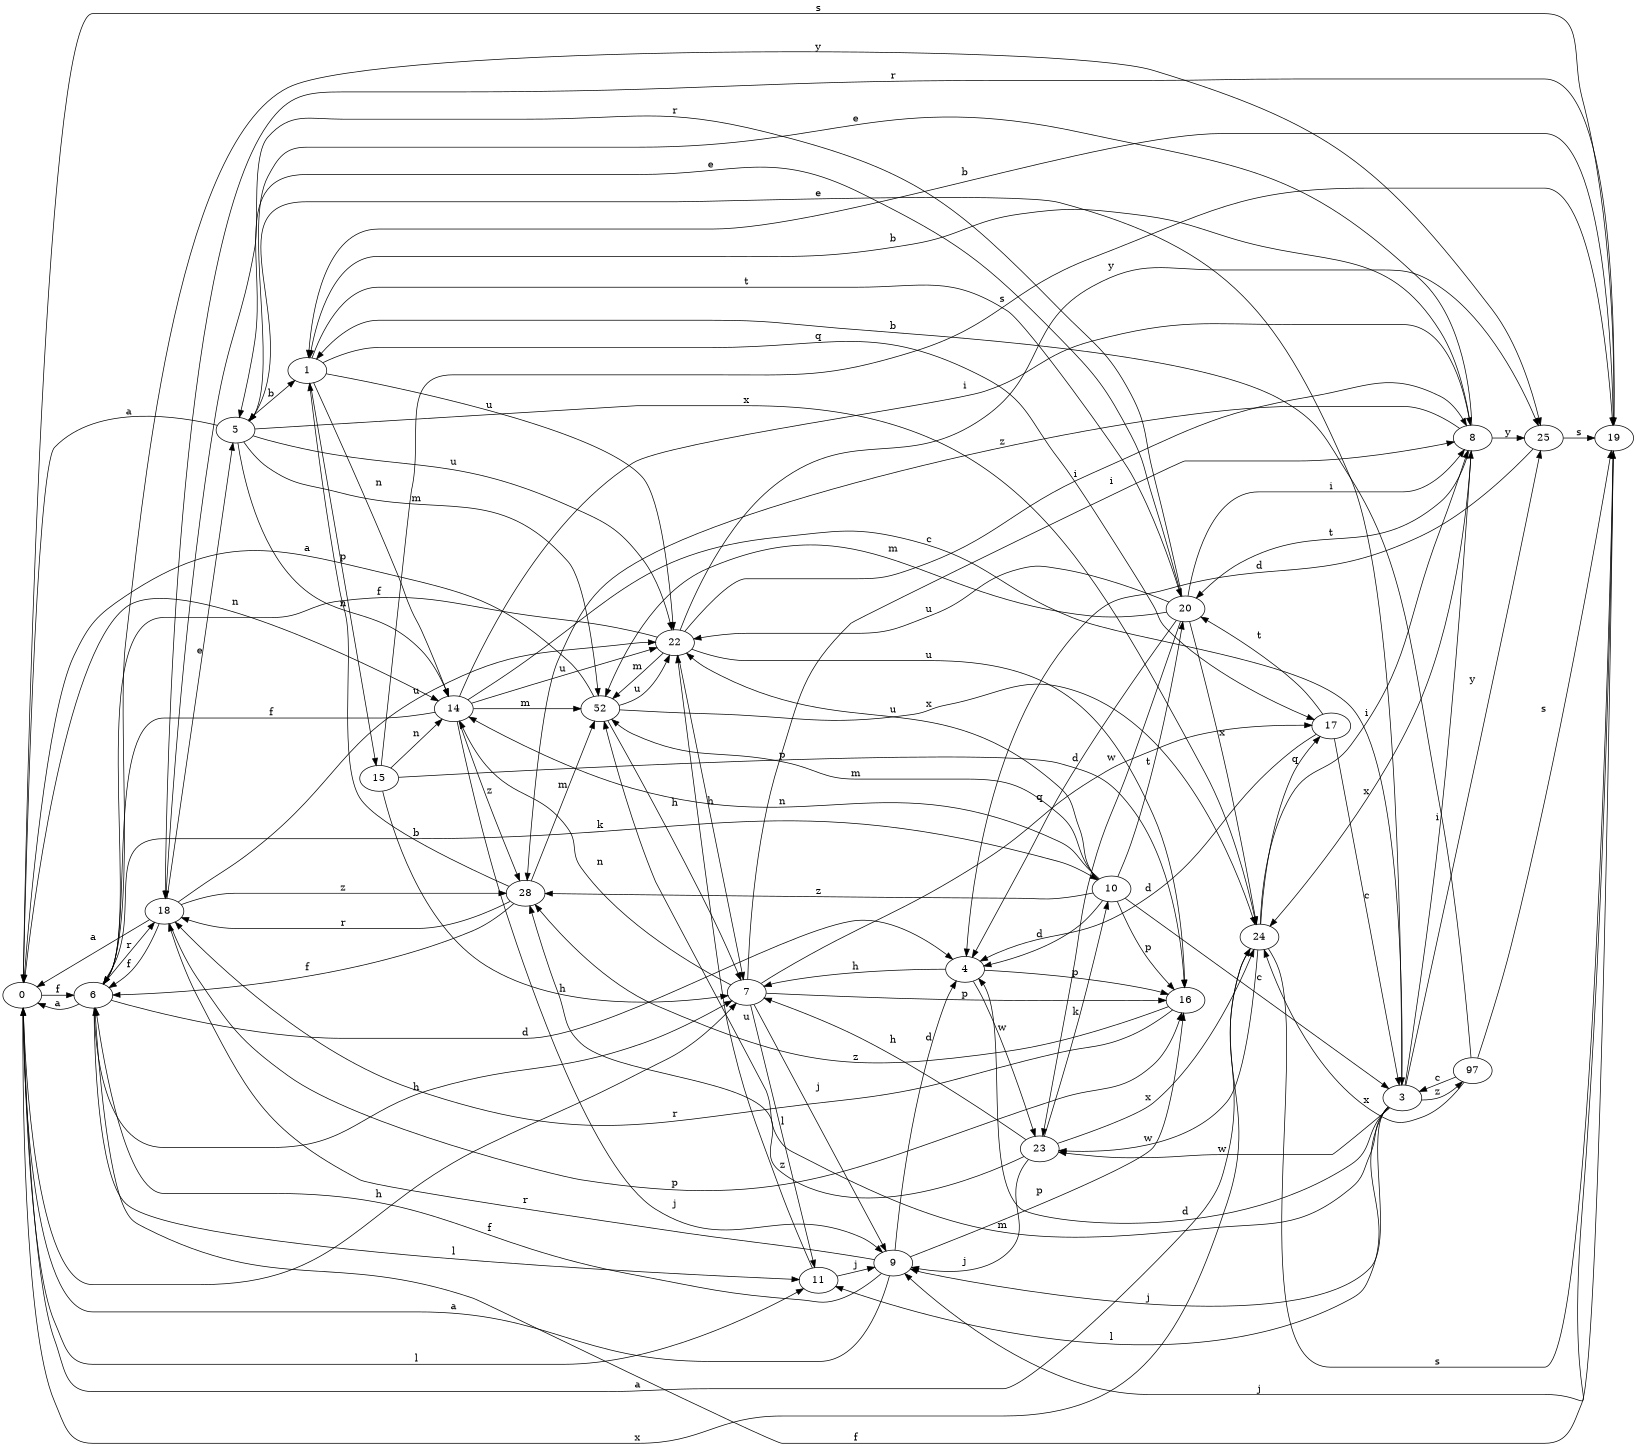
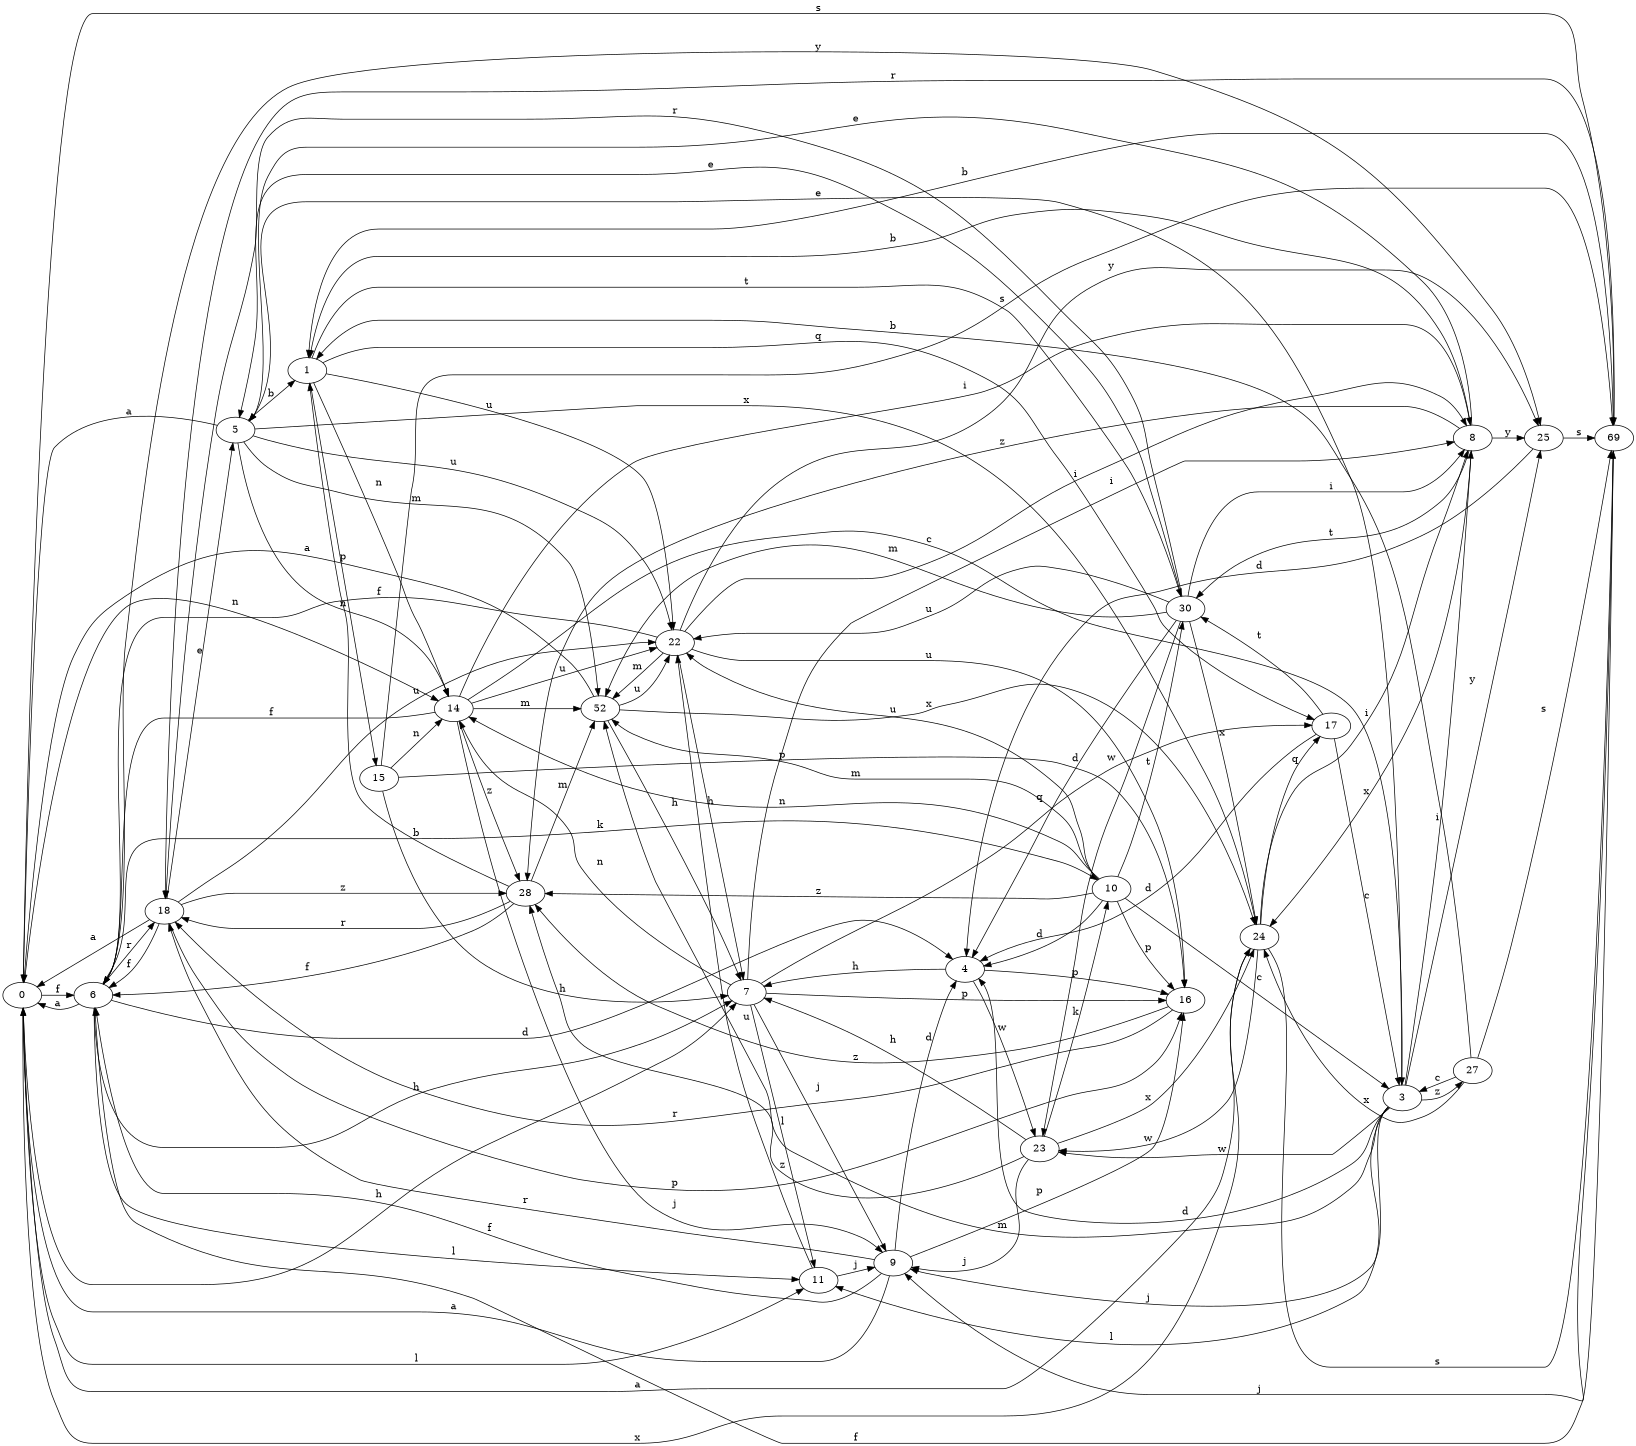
(1614, 438) -> (1614, 438)
(1186, 609) -> (1186, 609)
(1473, 1071) -> (1473, 1071)
